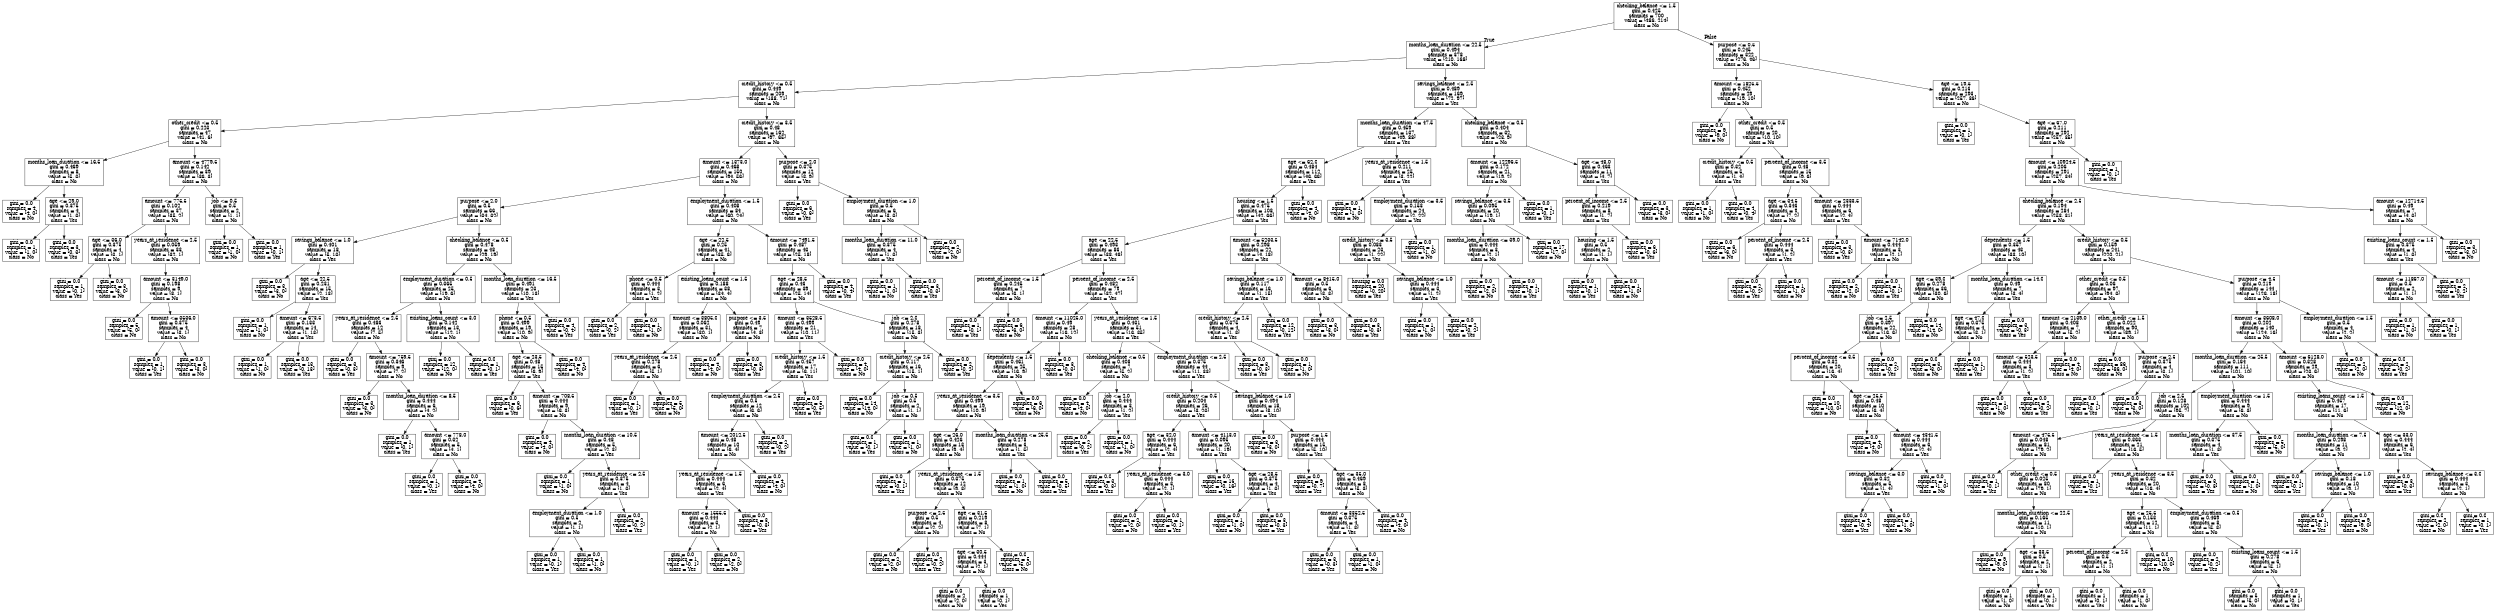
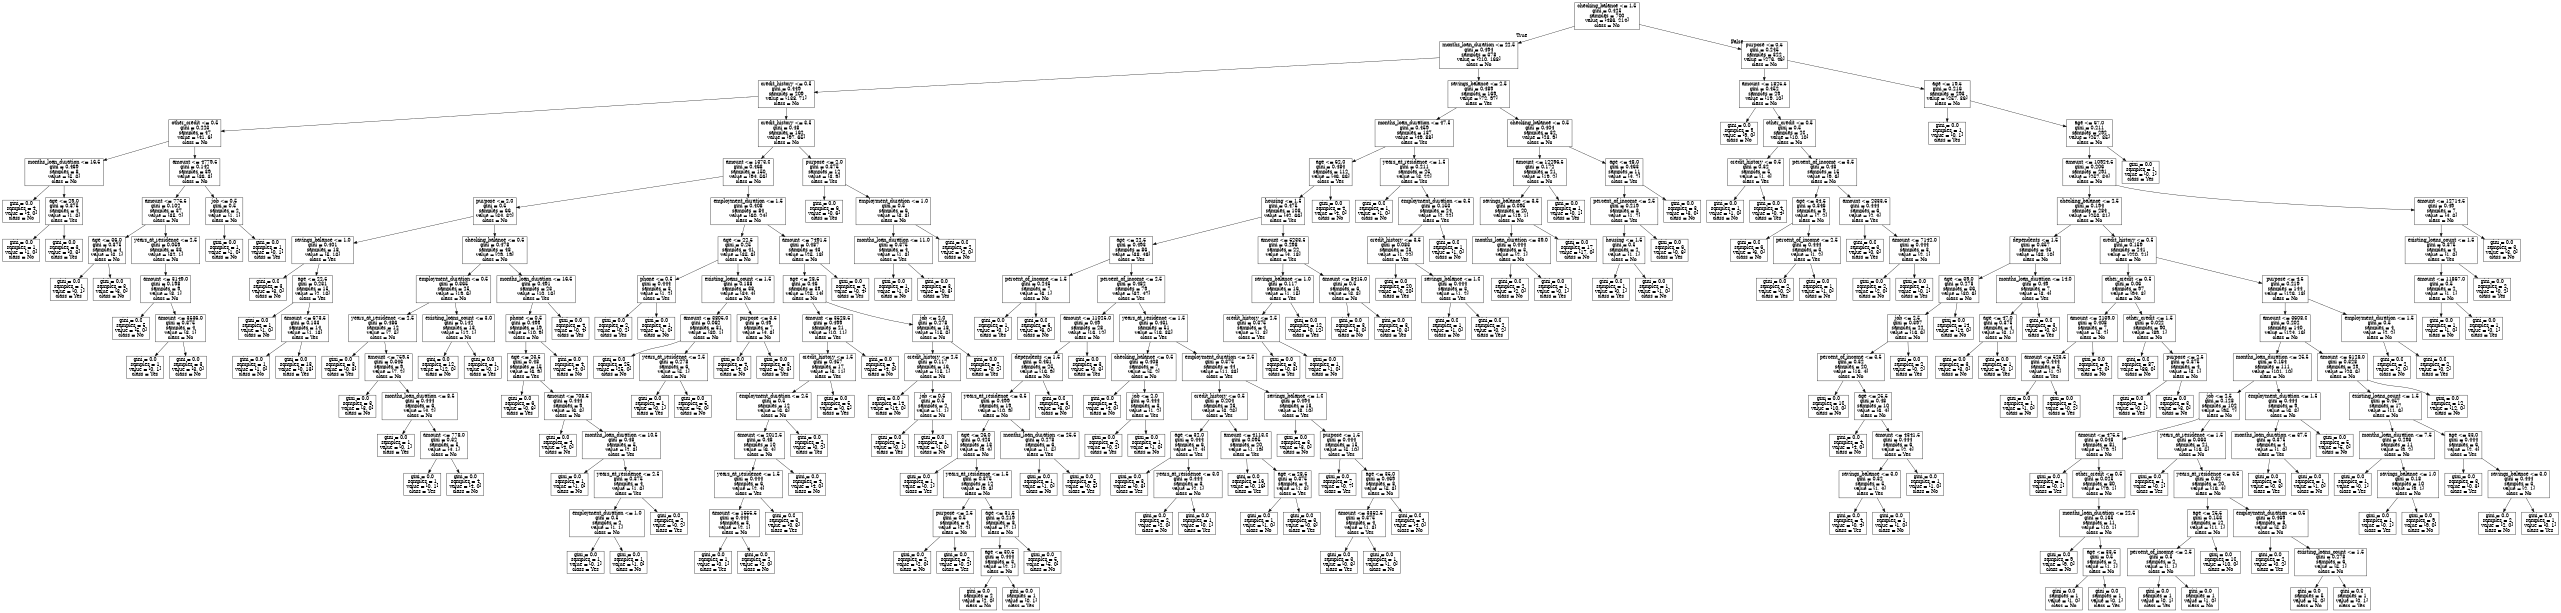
(1368, 289) -> (1396, 289)
none -> (614, 367)
(2110, 367) -> (2138, 367)
(1308, 484) -> (1337, 484)
